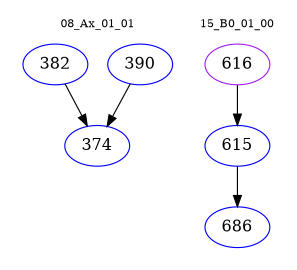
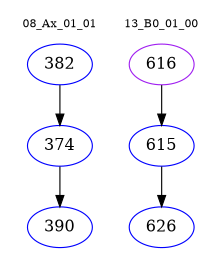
(237, 24) -> (162, 24)
(121, 100) -> (60, 181)
(237, 227) -> (162, 227)
